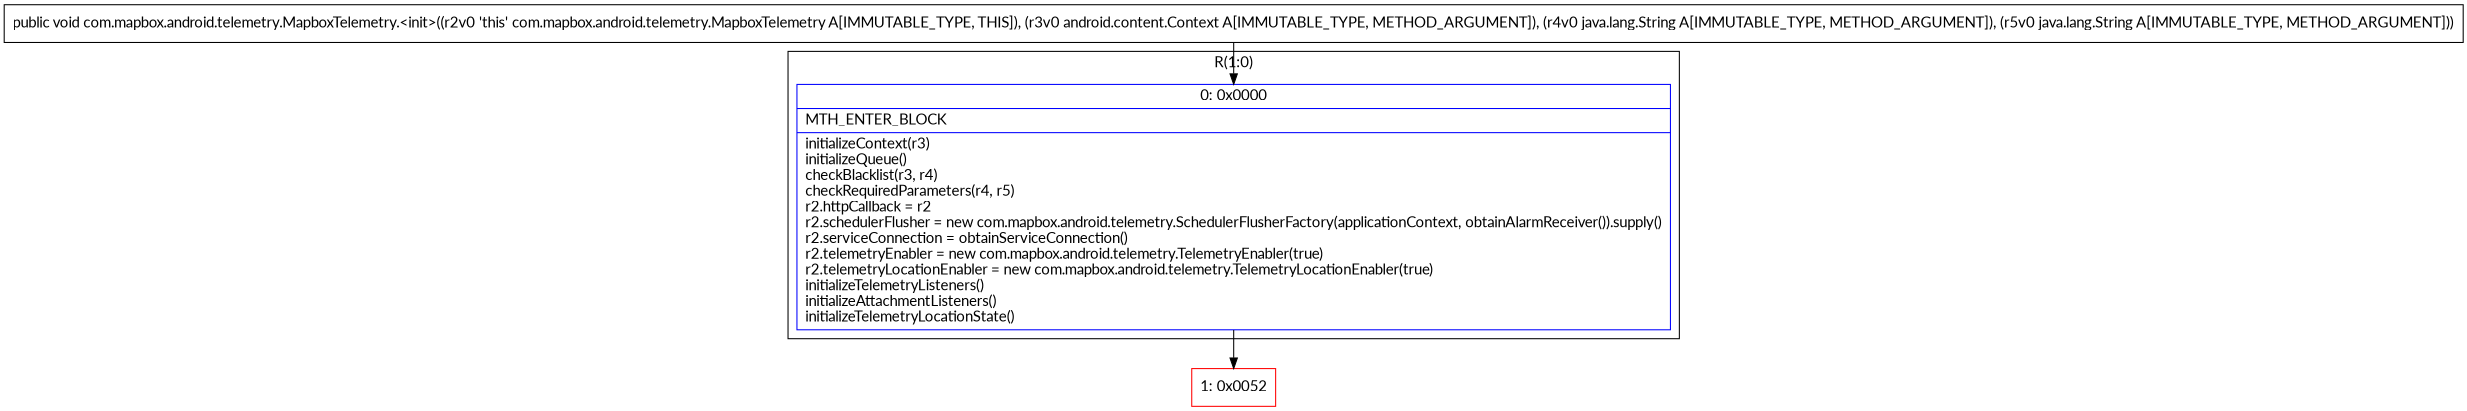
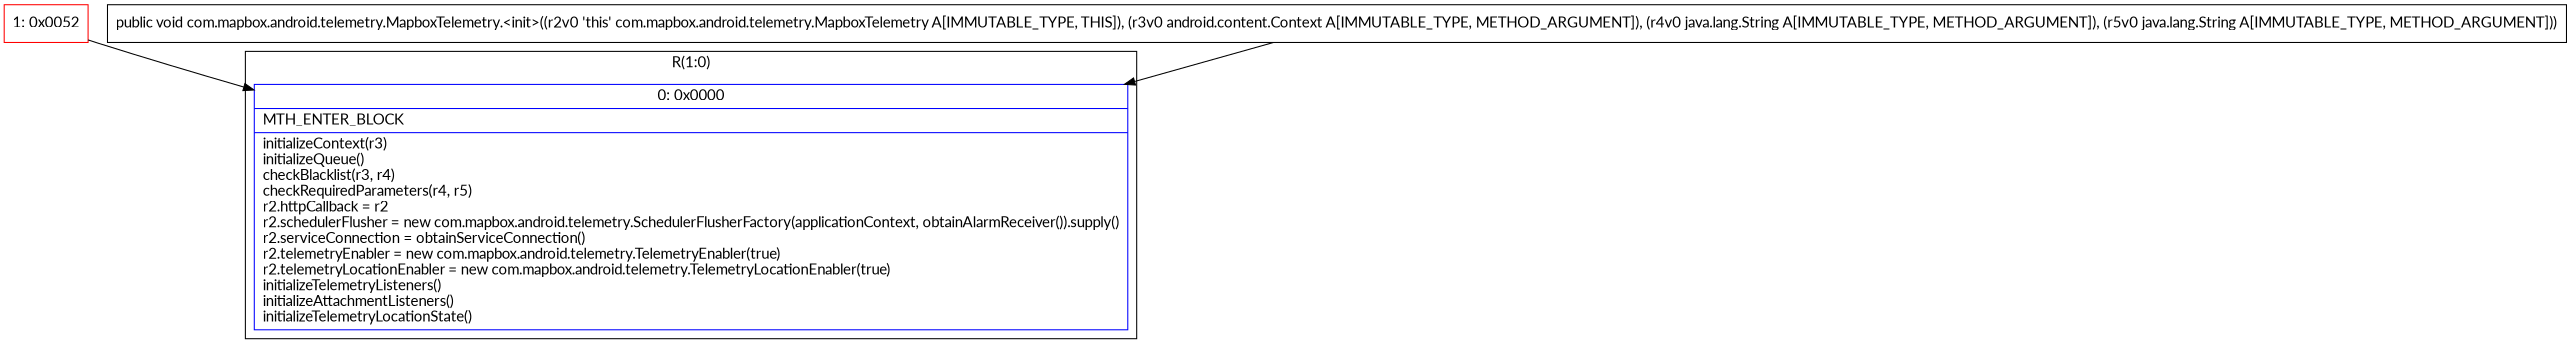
(1234, 345) -> (166, 64)
